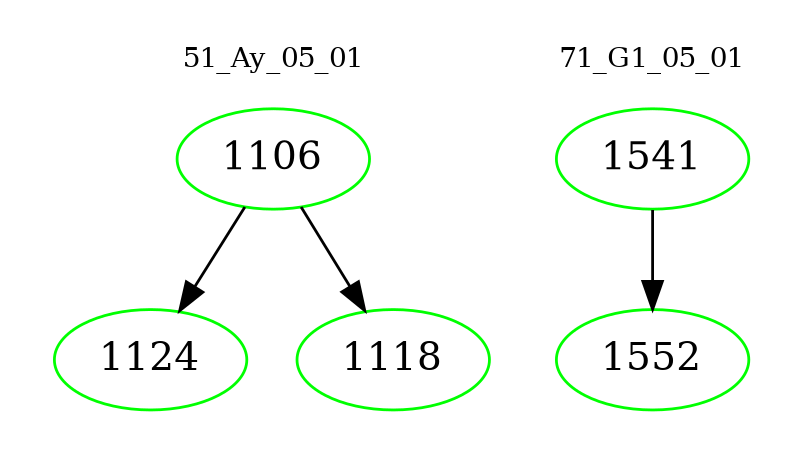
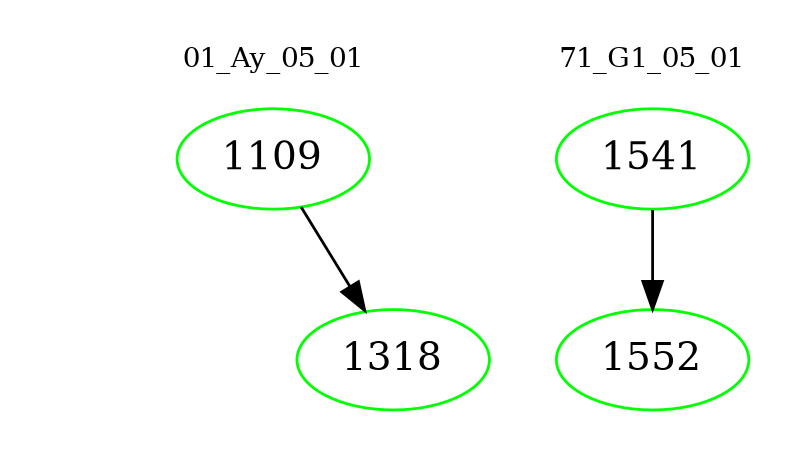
(273, 60) -> (273, 60)
(273, 159) -> (273, 159)
(151, 360) -> none
(393, 360) -> (393, 360)
